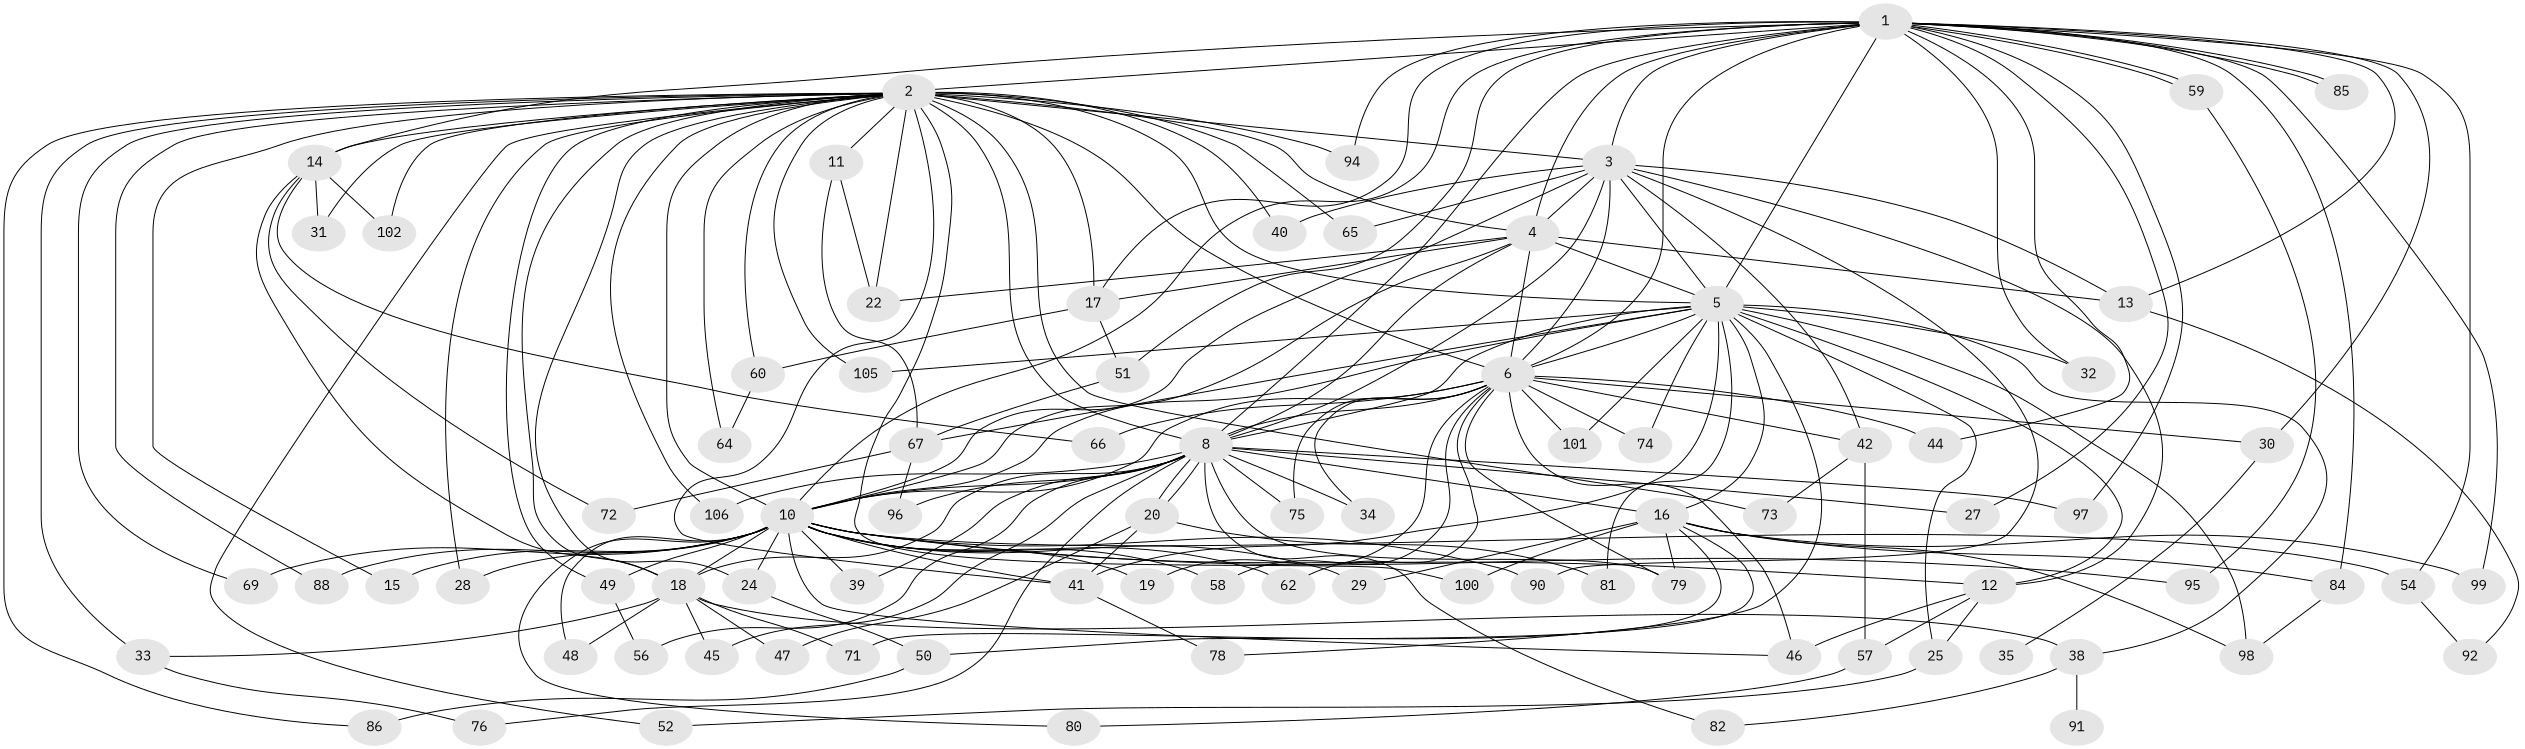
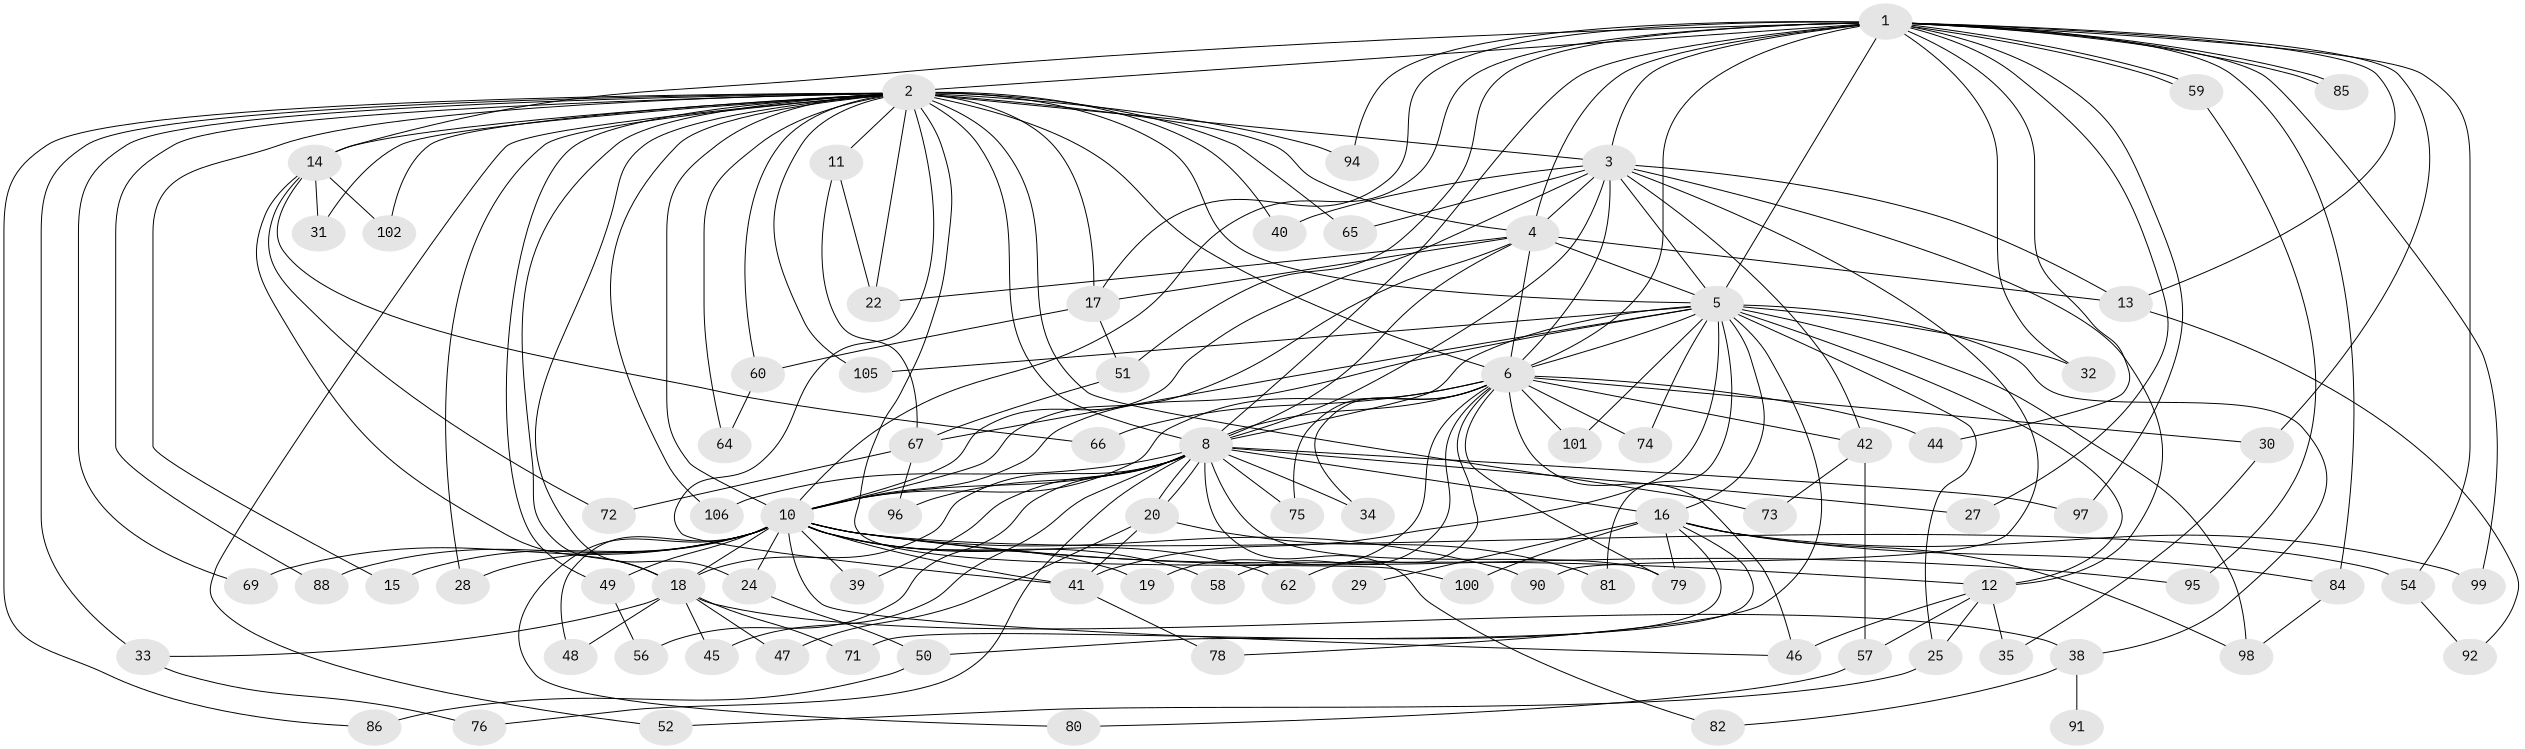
(1074, 549) -> none
none -> (1998, 622)
